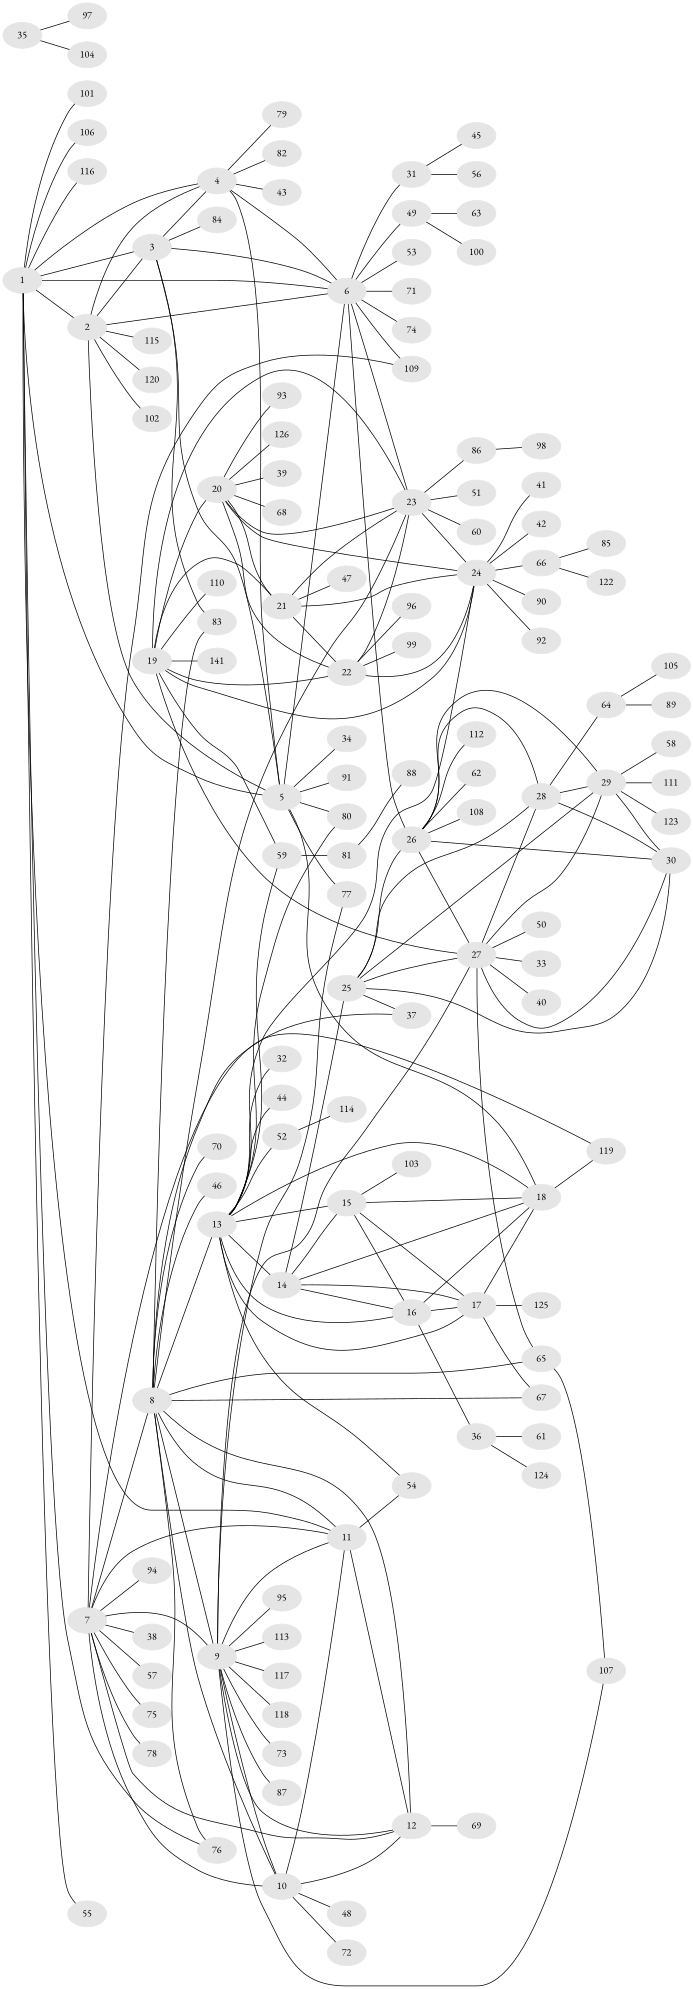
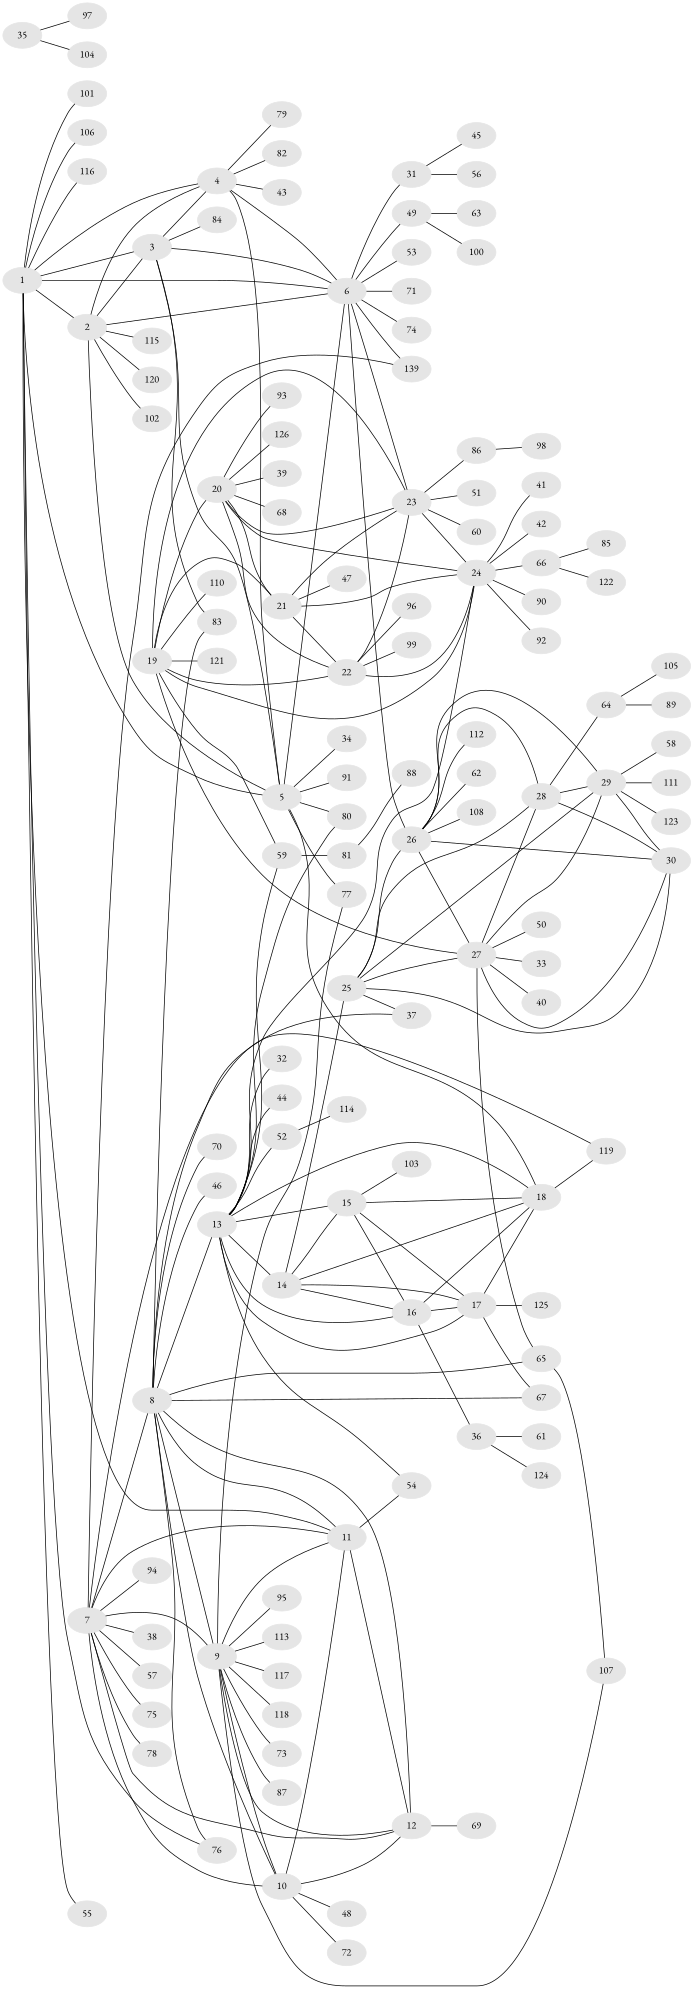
(412, 369) -> (412, 369)
(217, 661) -> (217, 661)
(222, 932) -> none
(260, 1271) -> none
